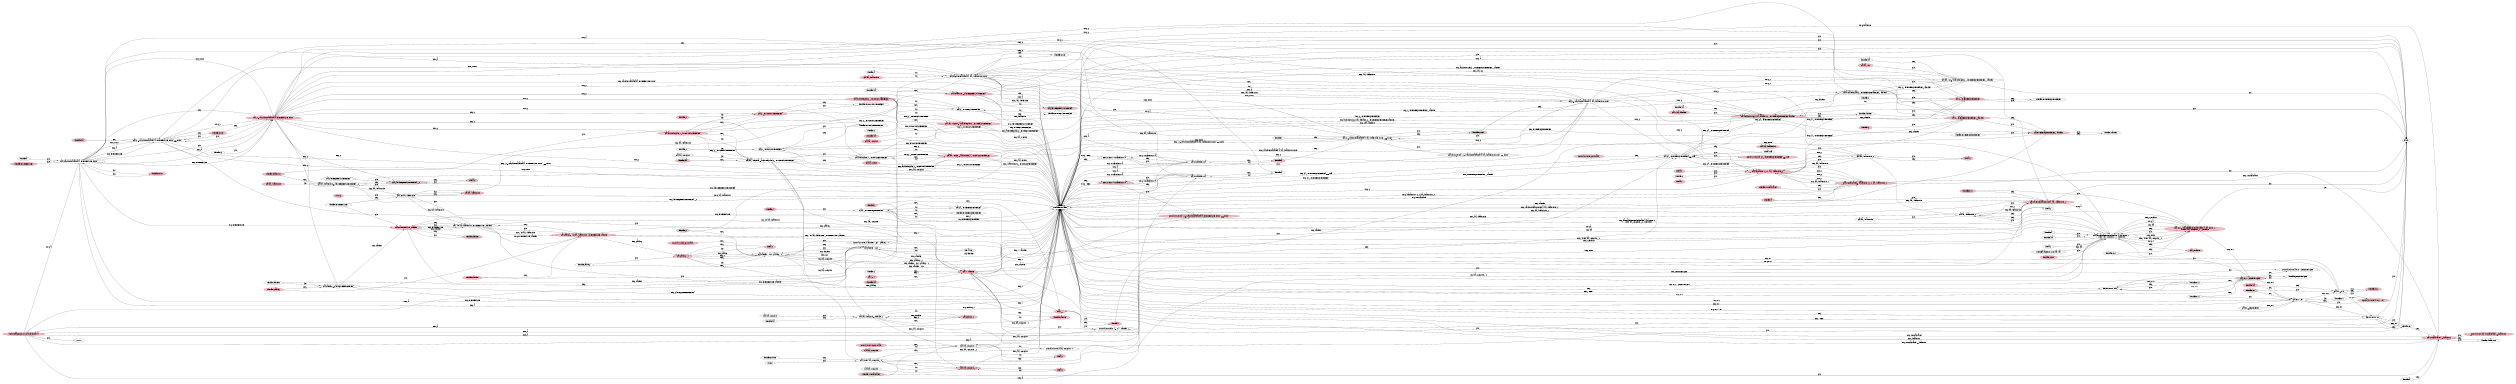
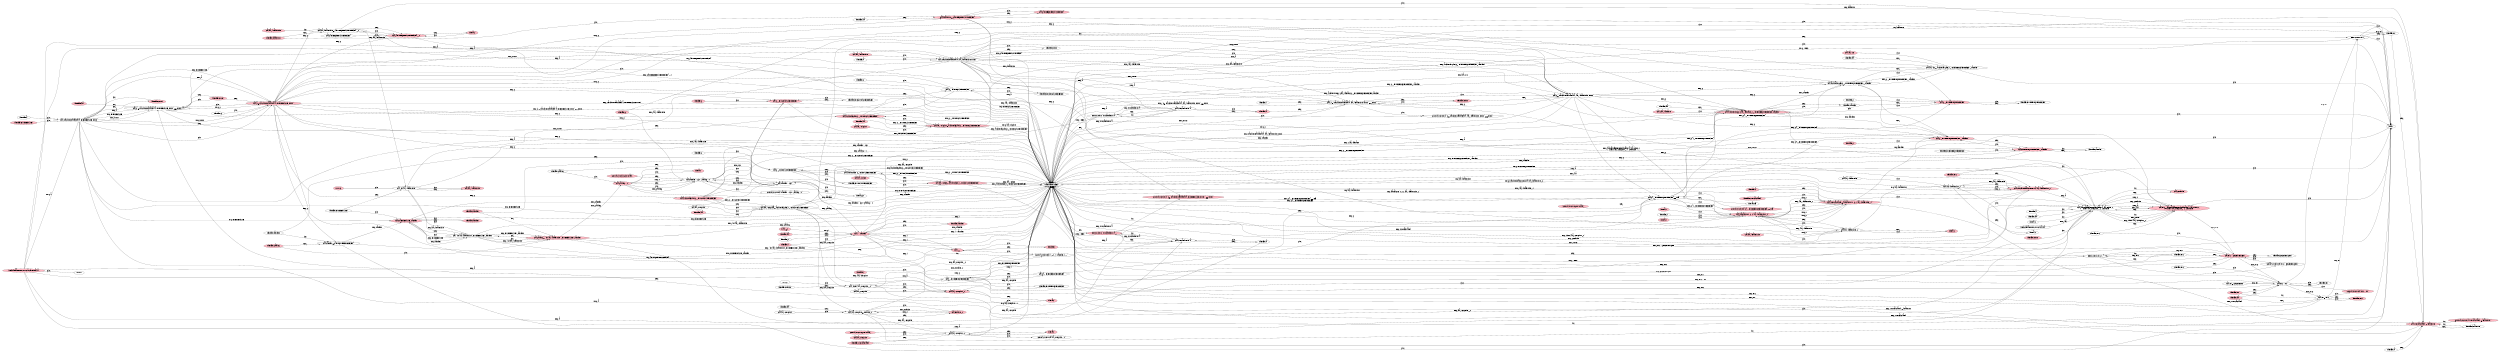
(921, 240) -> (906, 262)
